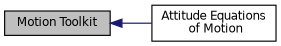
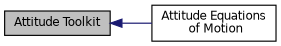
(57, 23) -> (57, 23)
